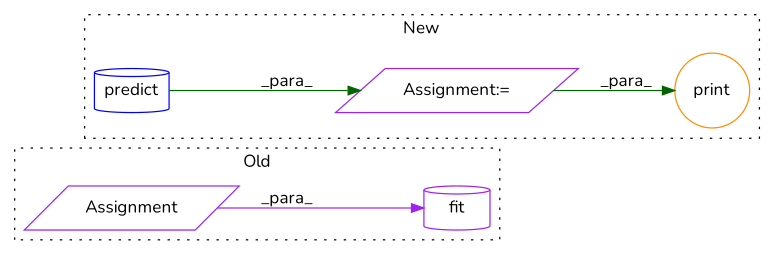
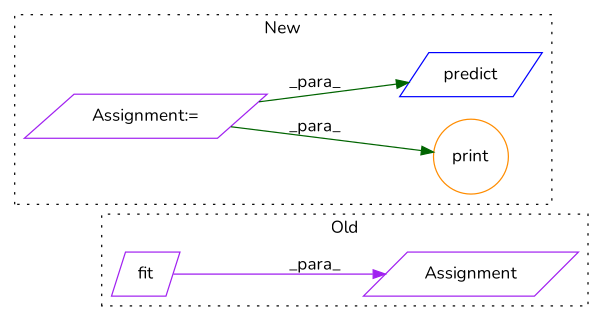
(132, 91) -> (471, 75)
(259, 91) -> (328, 93)
(314, 208) -> (273, 274)
(457, 208) -> (146, 274)
